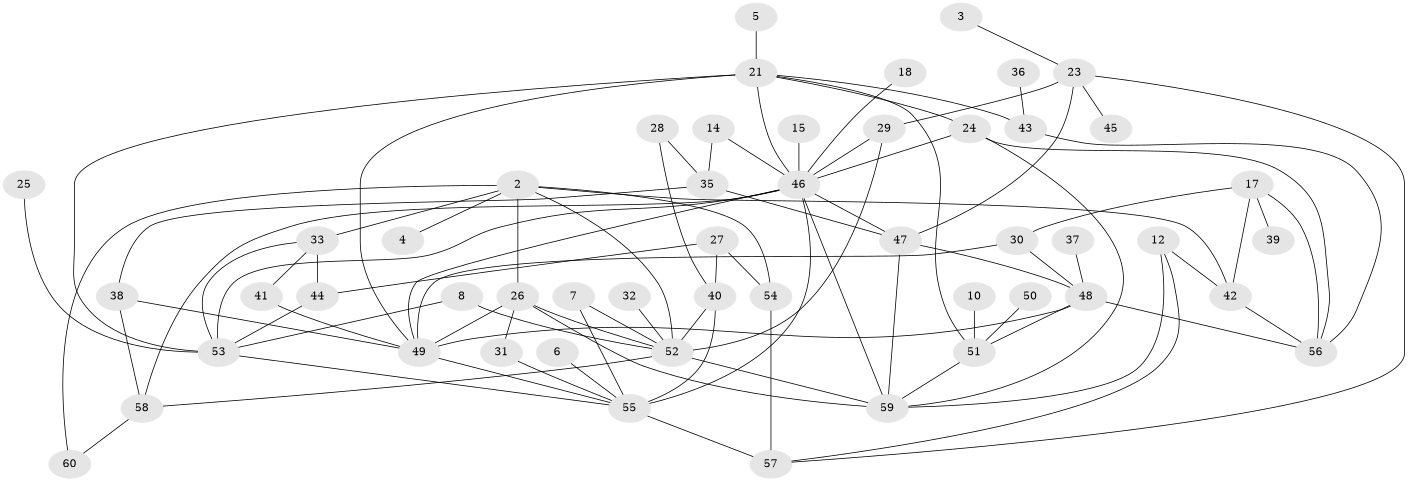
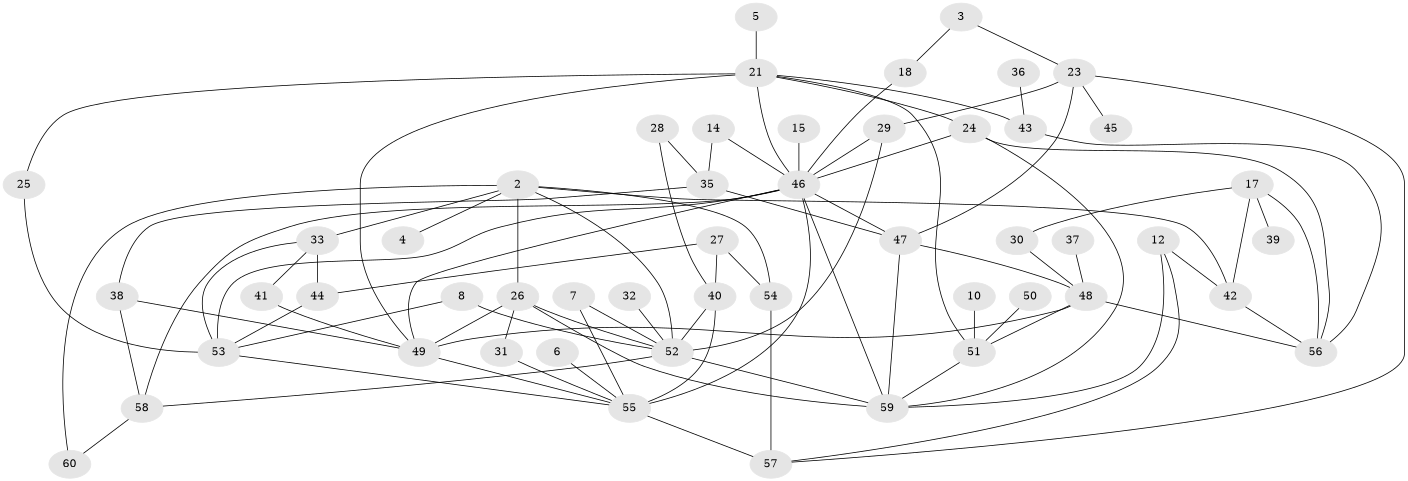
none -> (933, 45)
(274, 118) -> (364, 82)
(685, 257) -> none
